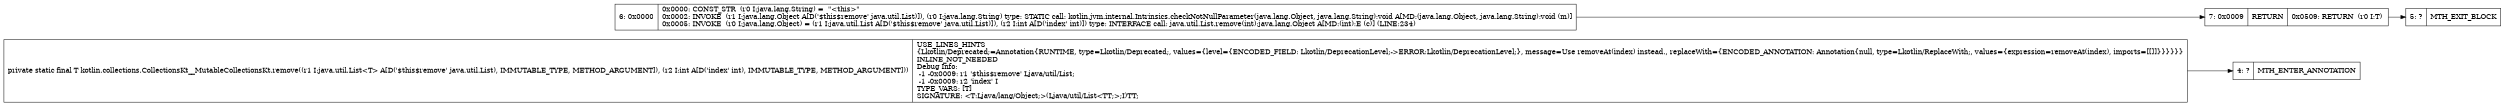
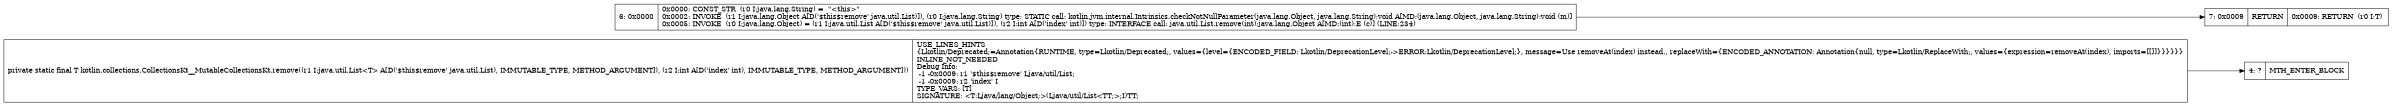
(2338, 17) -> (2338, 17)
(2453, 17) -> none
(2307, 71) -> (2307, 71)
